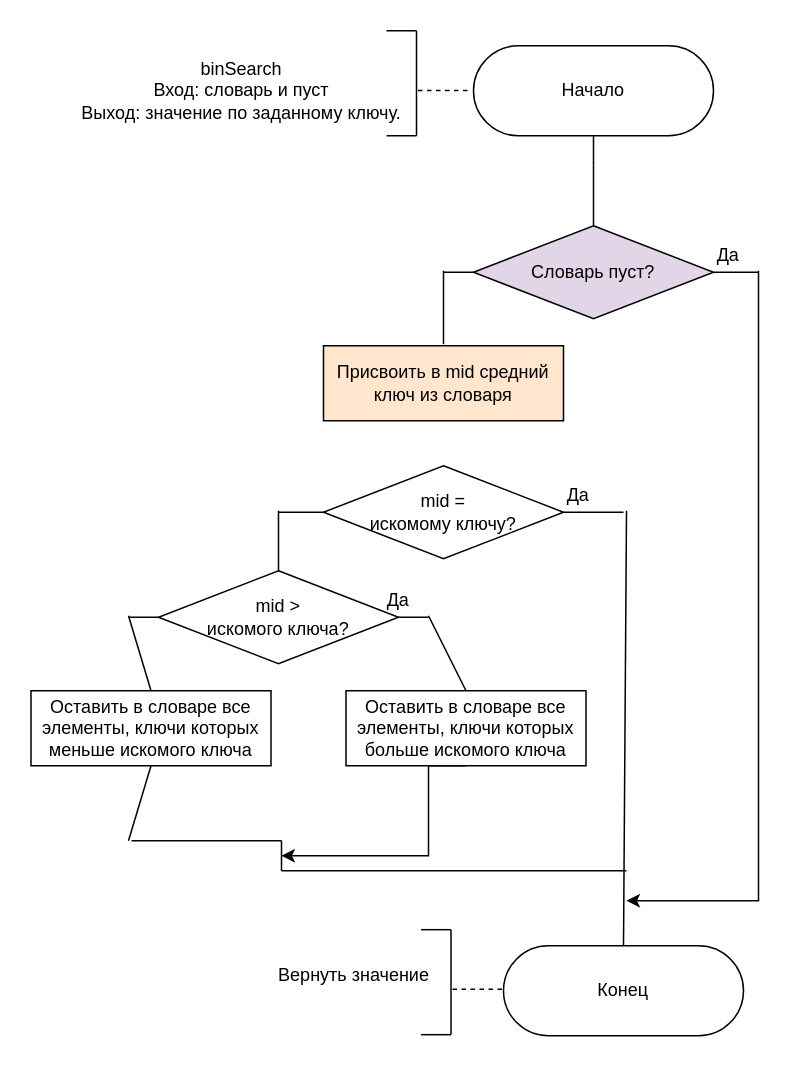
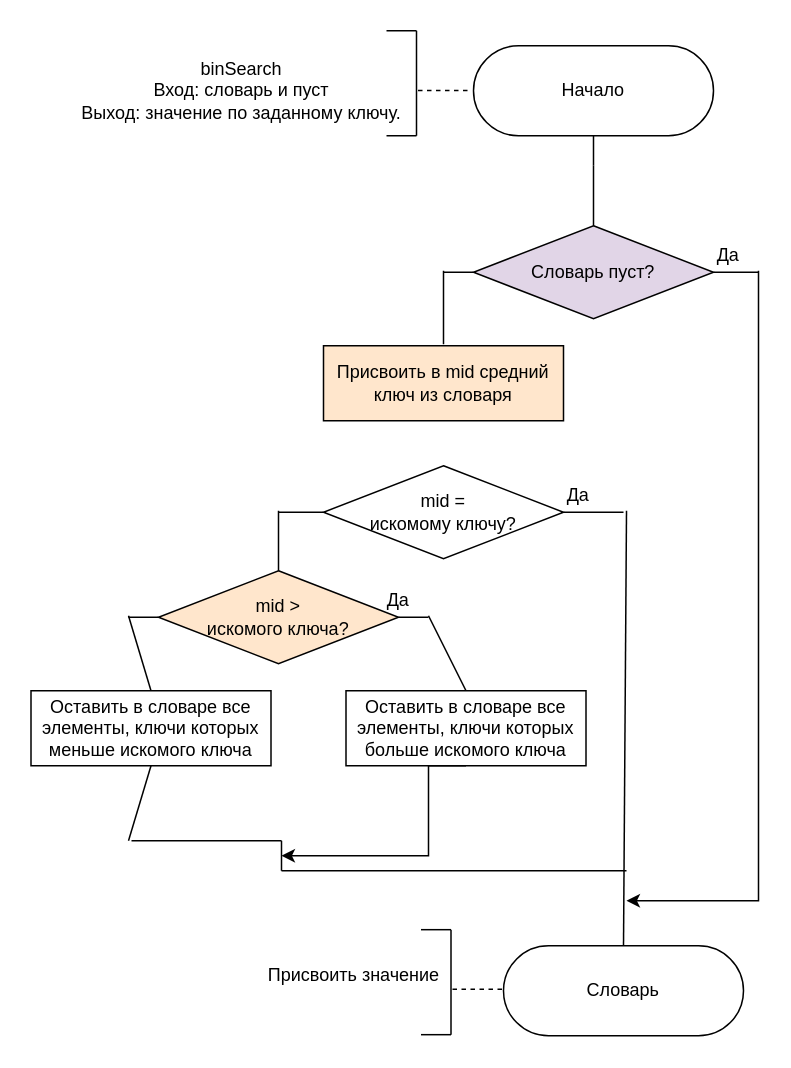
(278, 617) -> (278, 617)
(354, 976) -> (354, 976)
(623, 991) -> (623, 991)
